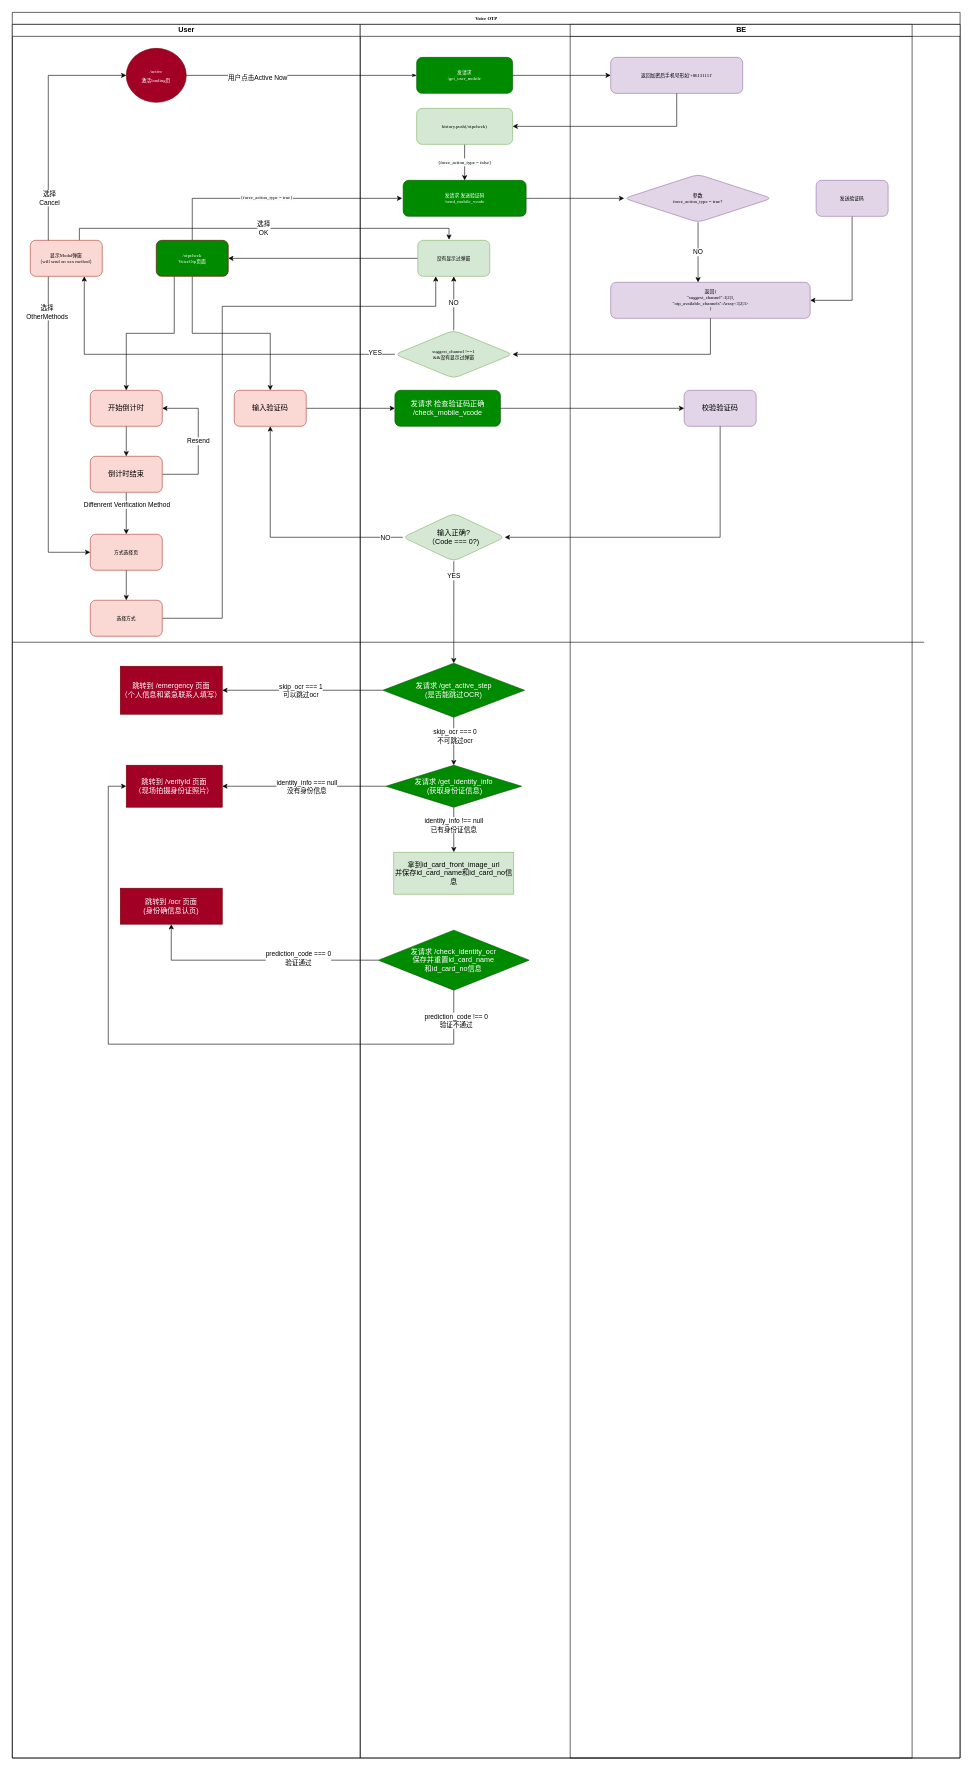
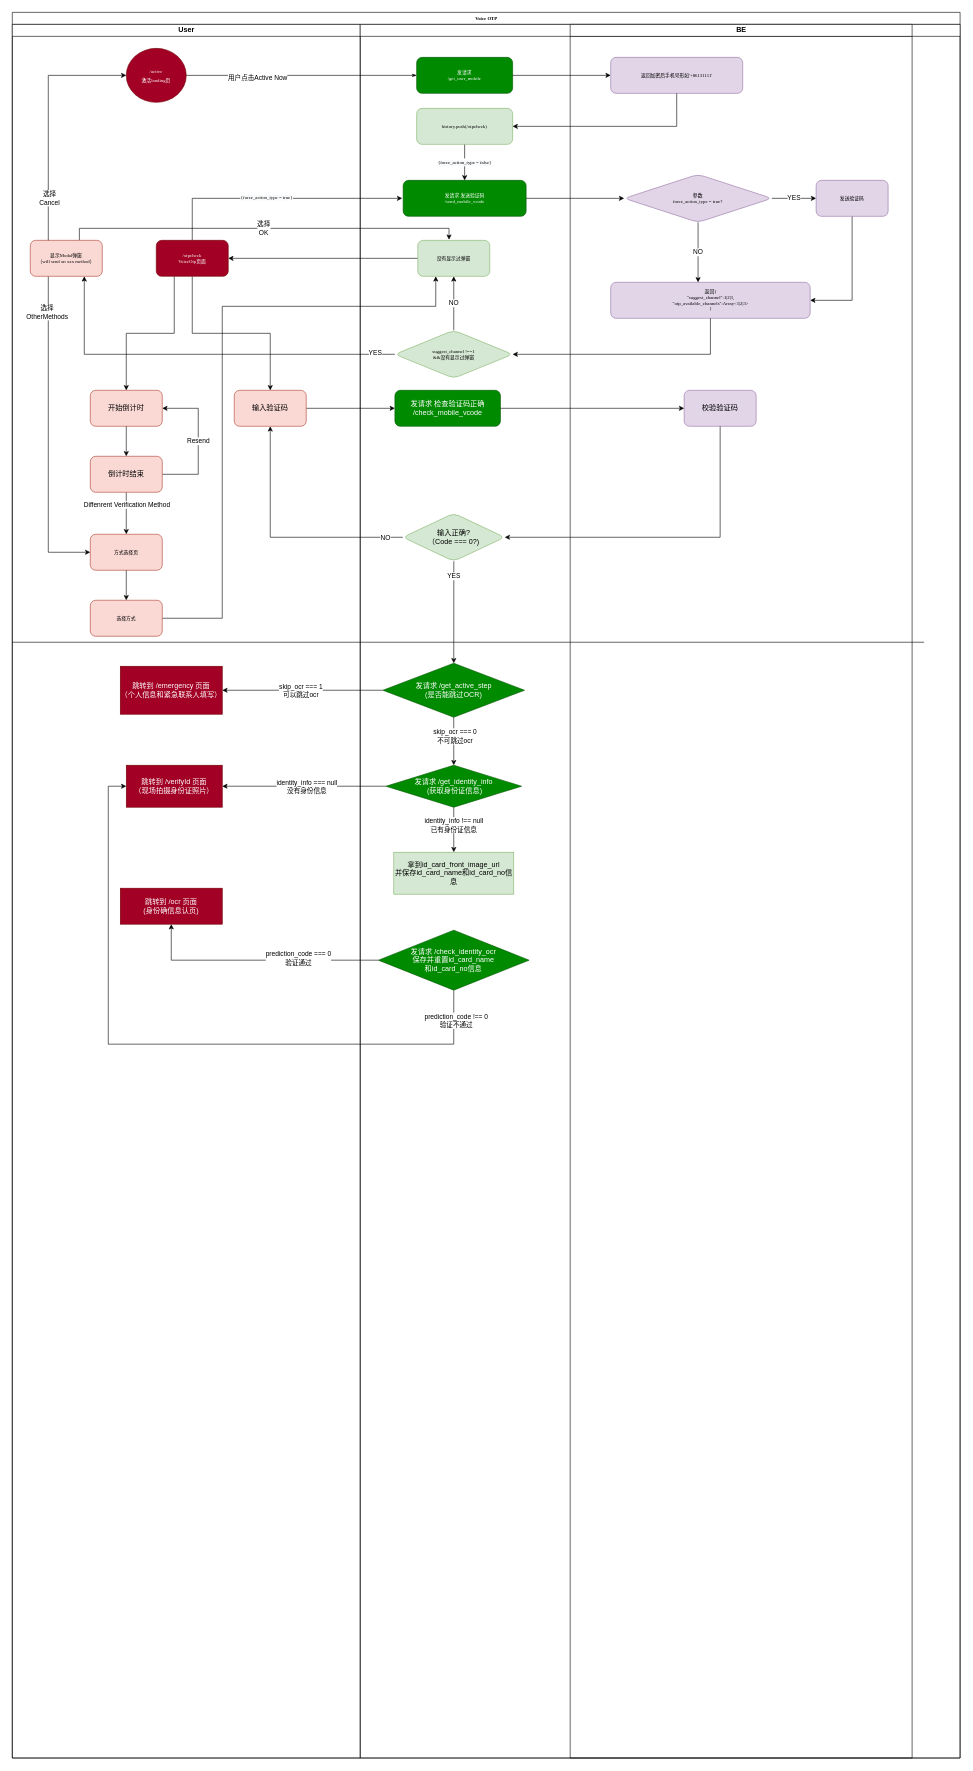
none -> (793, 198)
(192, 258) -> (192, 258)
